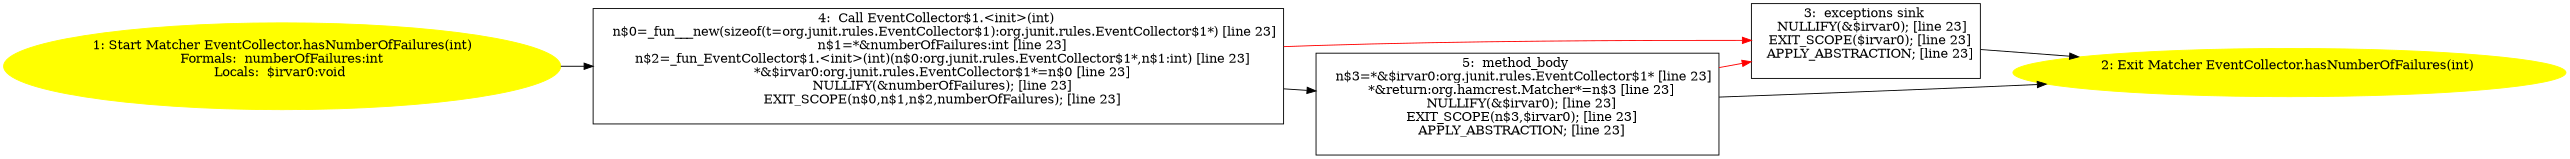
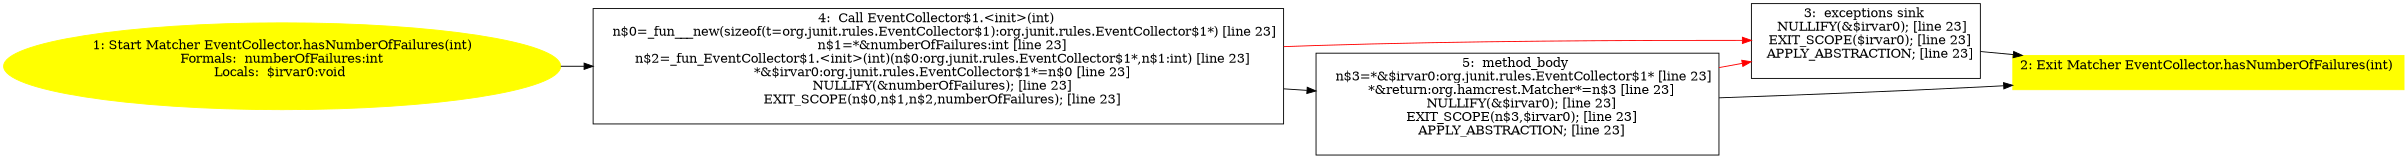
(2289, 73) -> (2208, 73)
